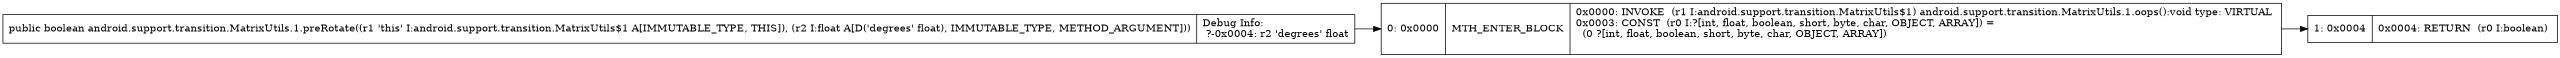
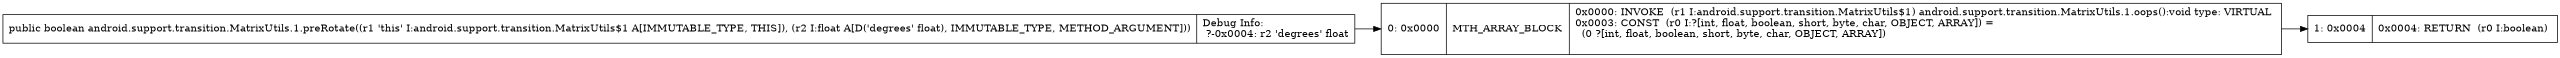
(1508, 29) -> (1507, 29)
